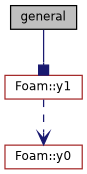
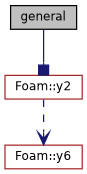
(44, 87) -> (44, 87)
(44, 157) -> (44, 157)
